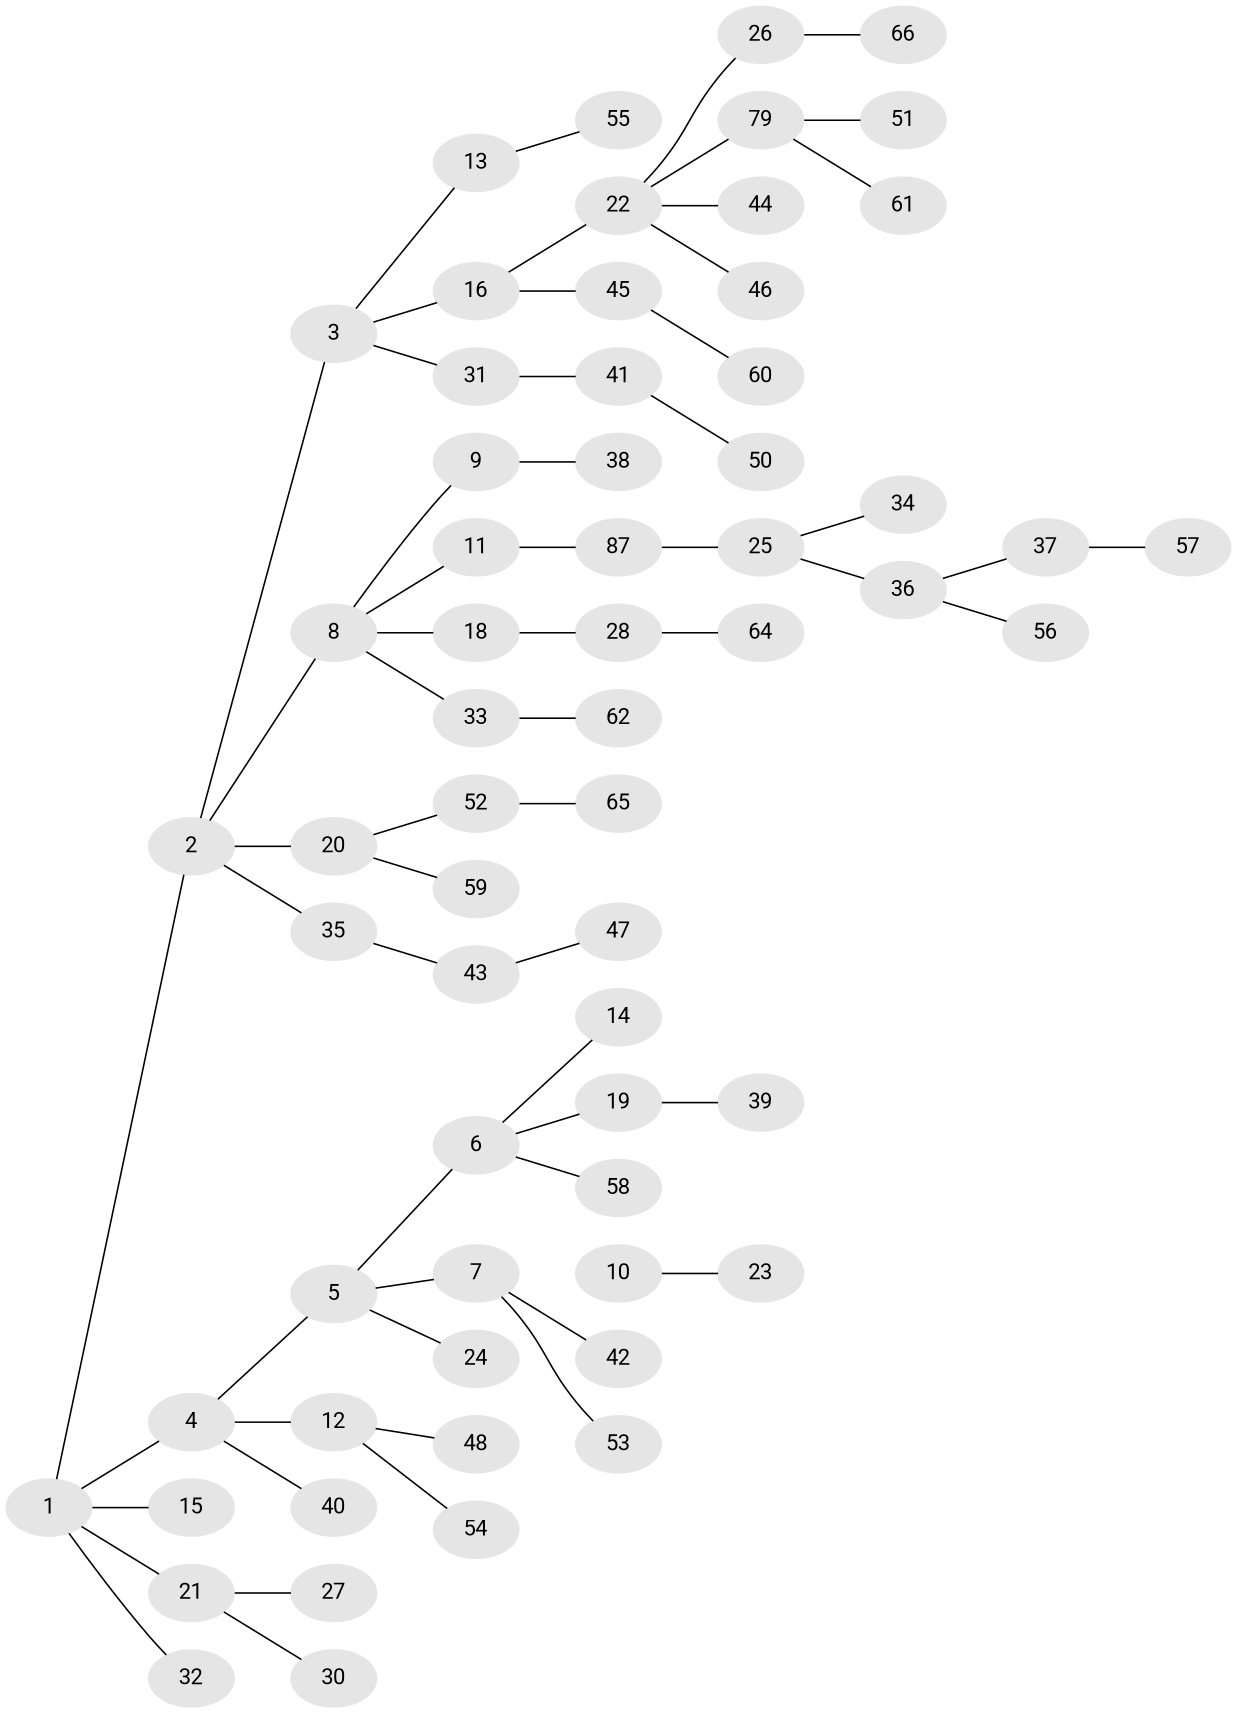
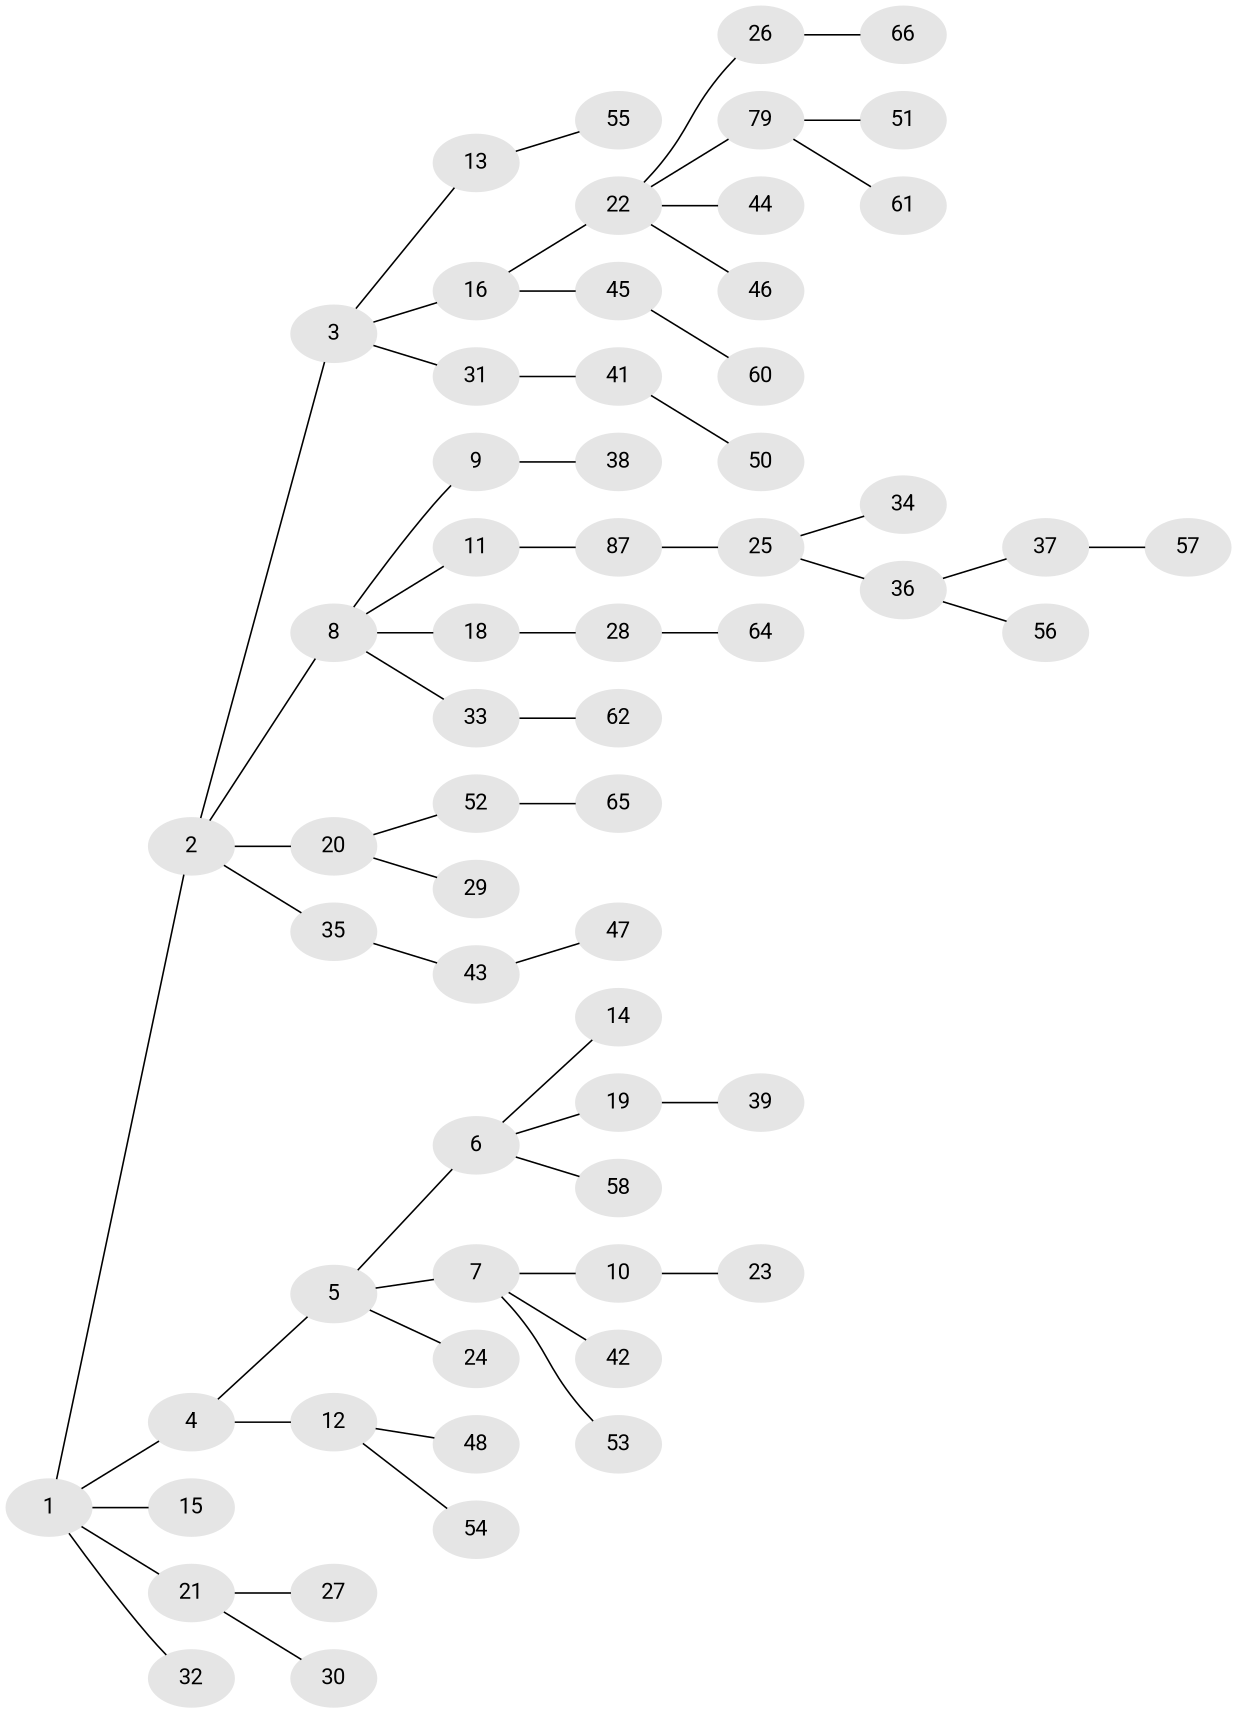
(476, 889) -> (476, 889)
none -> (548, 1273)
(334, 1508) -> none
